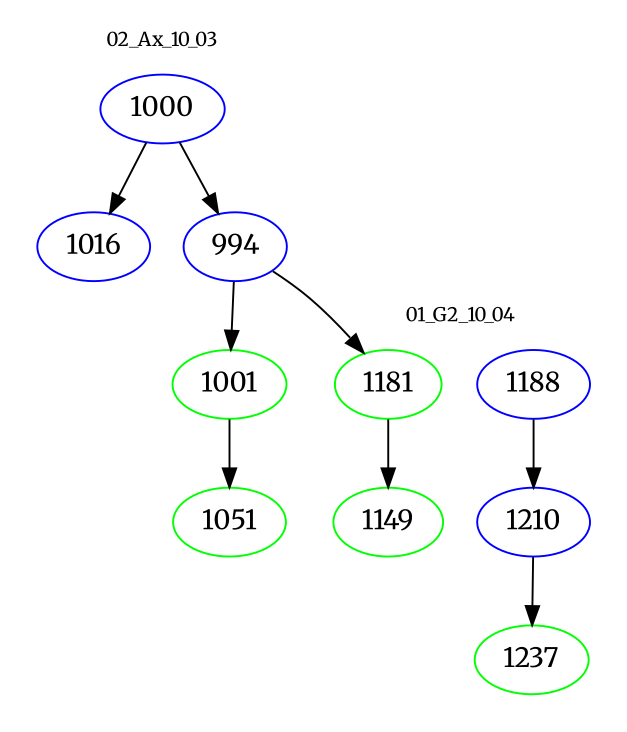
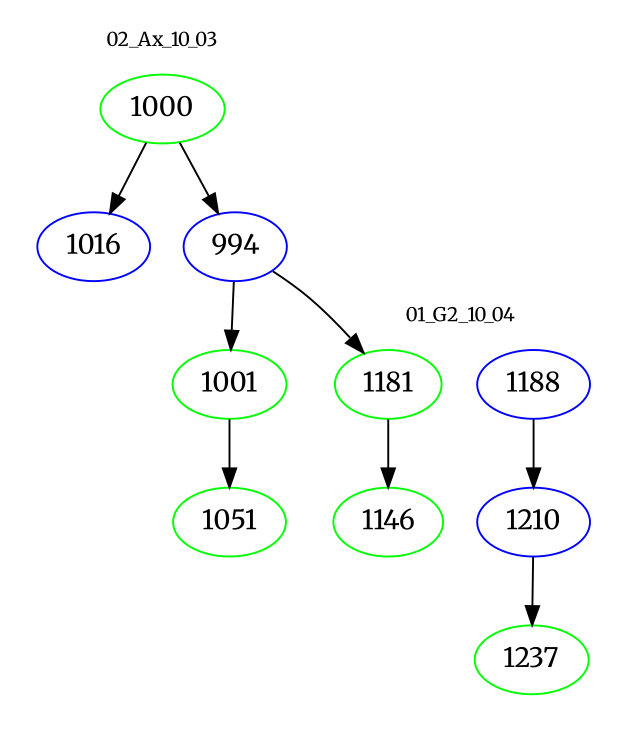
(163, 109) -> (163, 109)
(388, 522) -> (388, 522)
